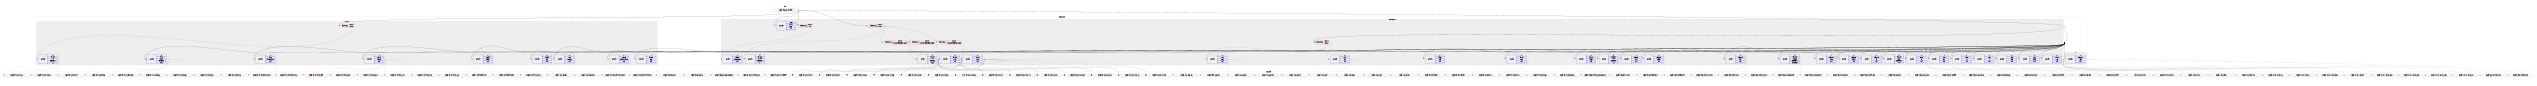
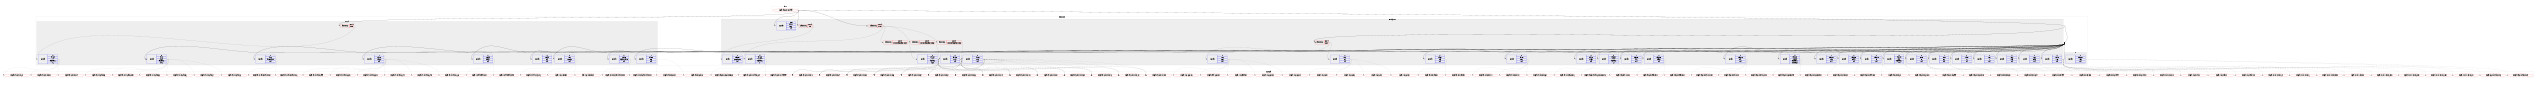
(588, 75) -> (588, 75)
(969, 75) -> (969, 75)
(1241, 75) -> (1241, 75)
(2140, 75) -> (2140, 75)
